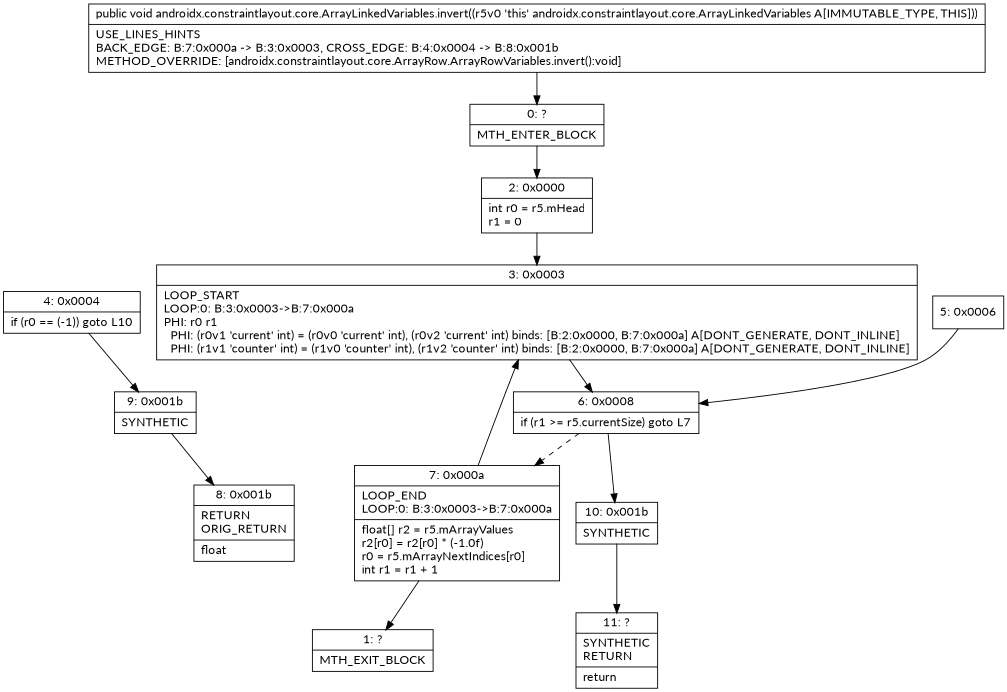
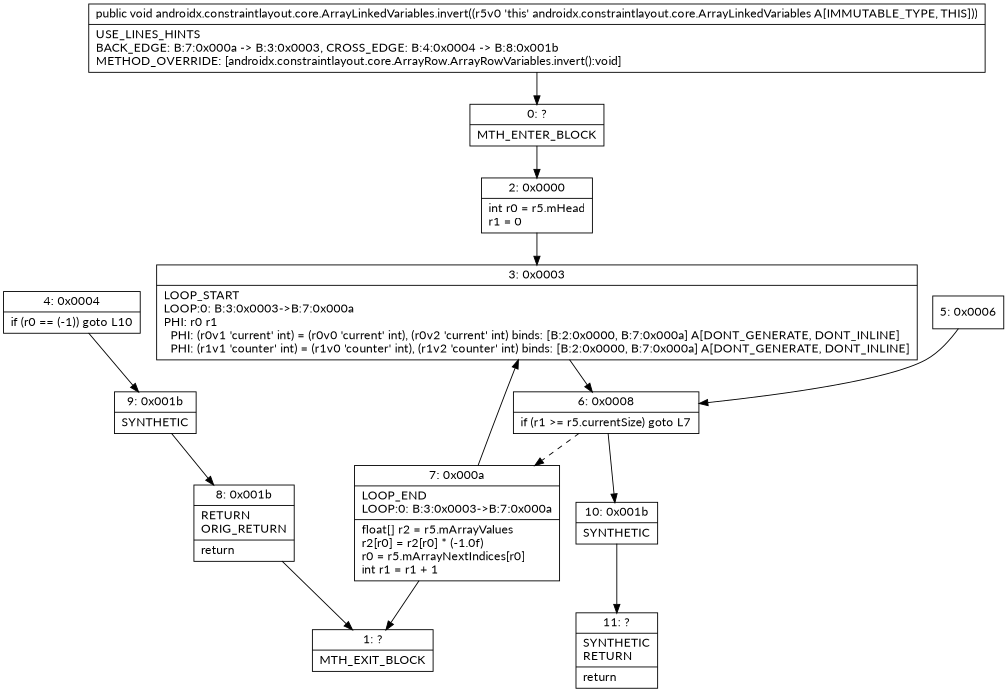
(214, 550) -> (218, 550)
none -> (314, 592)
